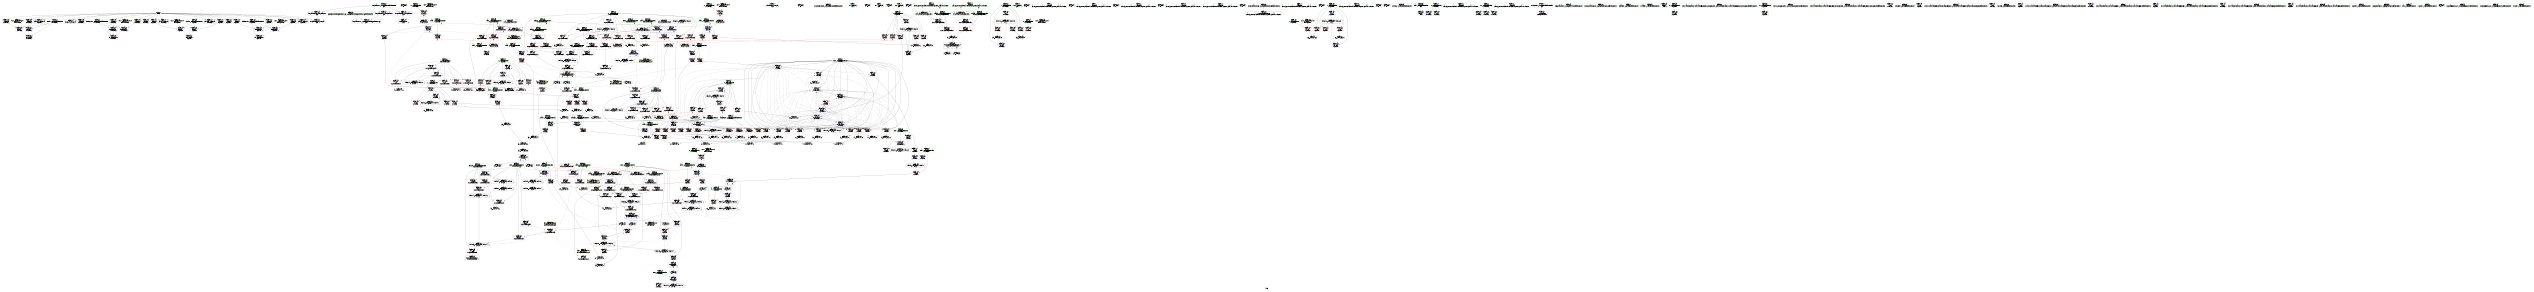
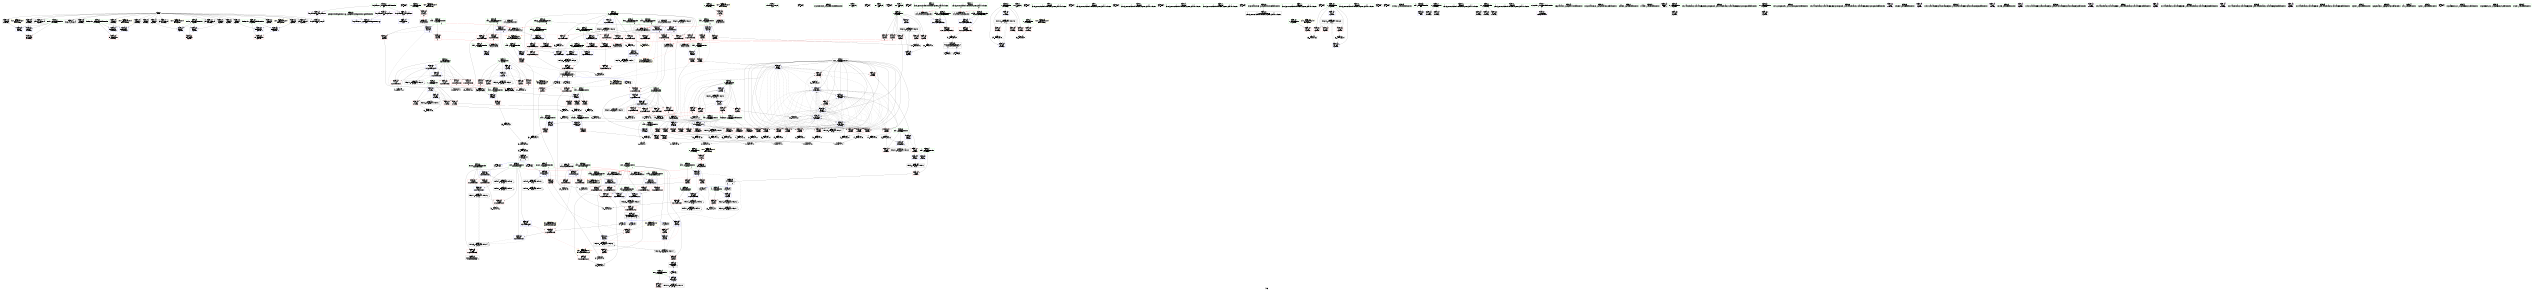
(729, 84) -> (729, 84)
